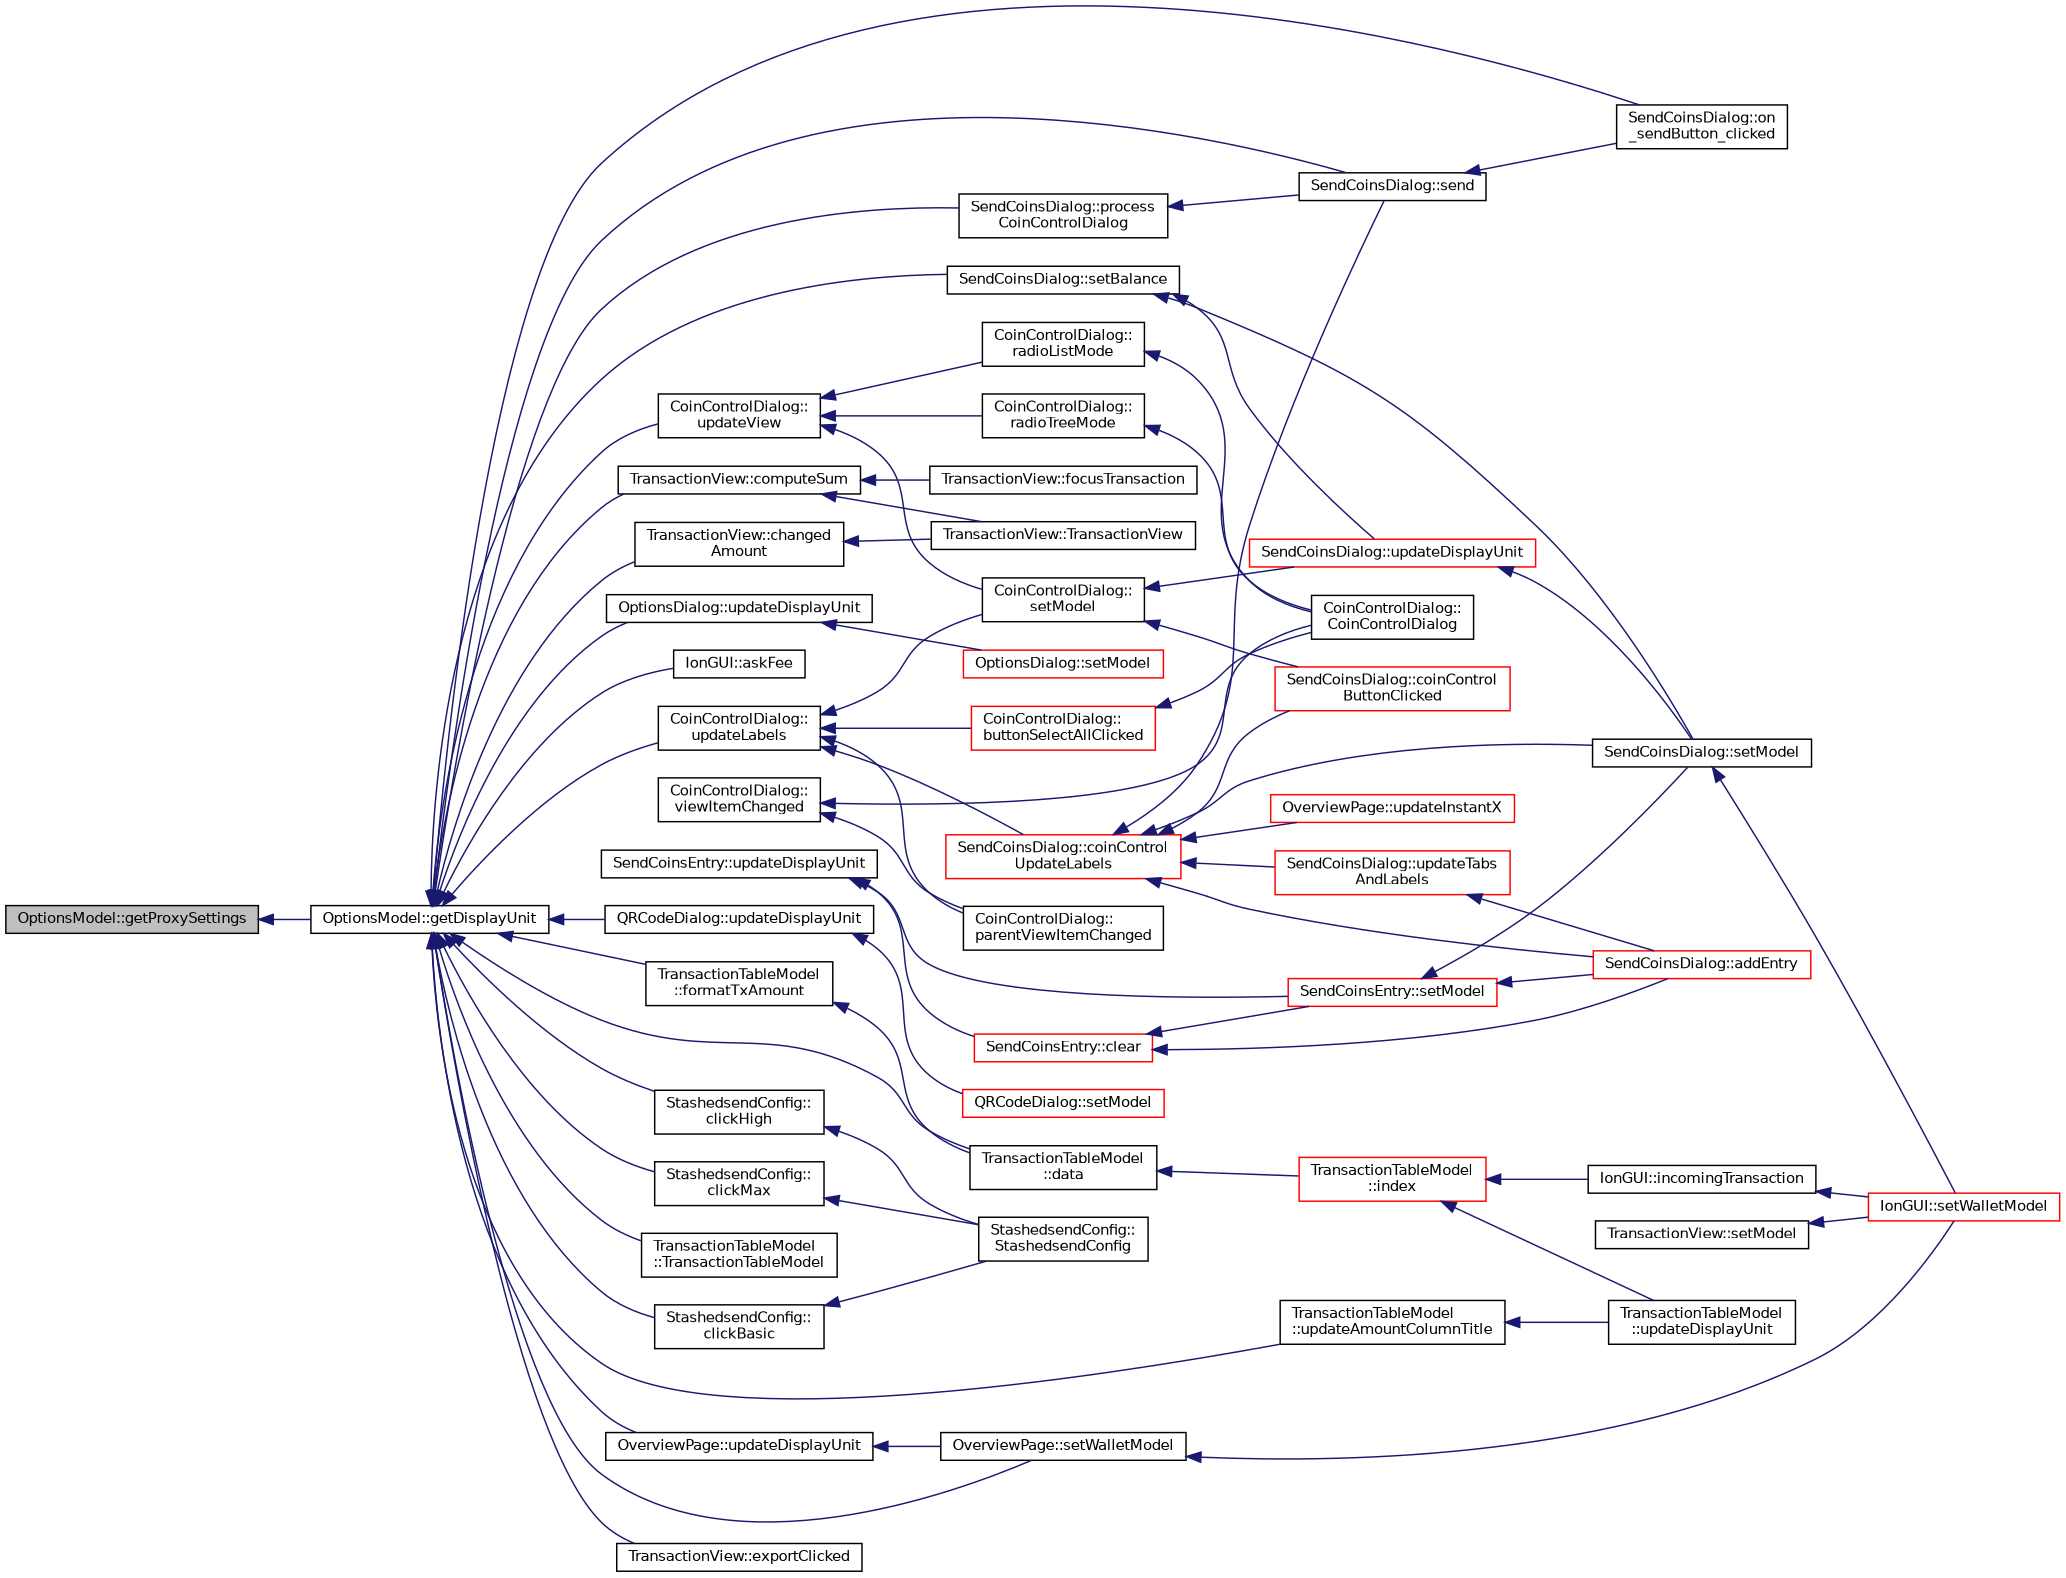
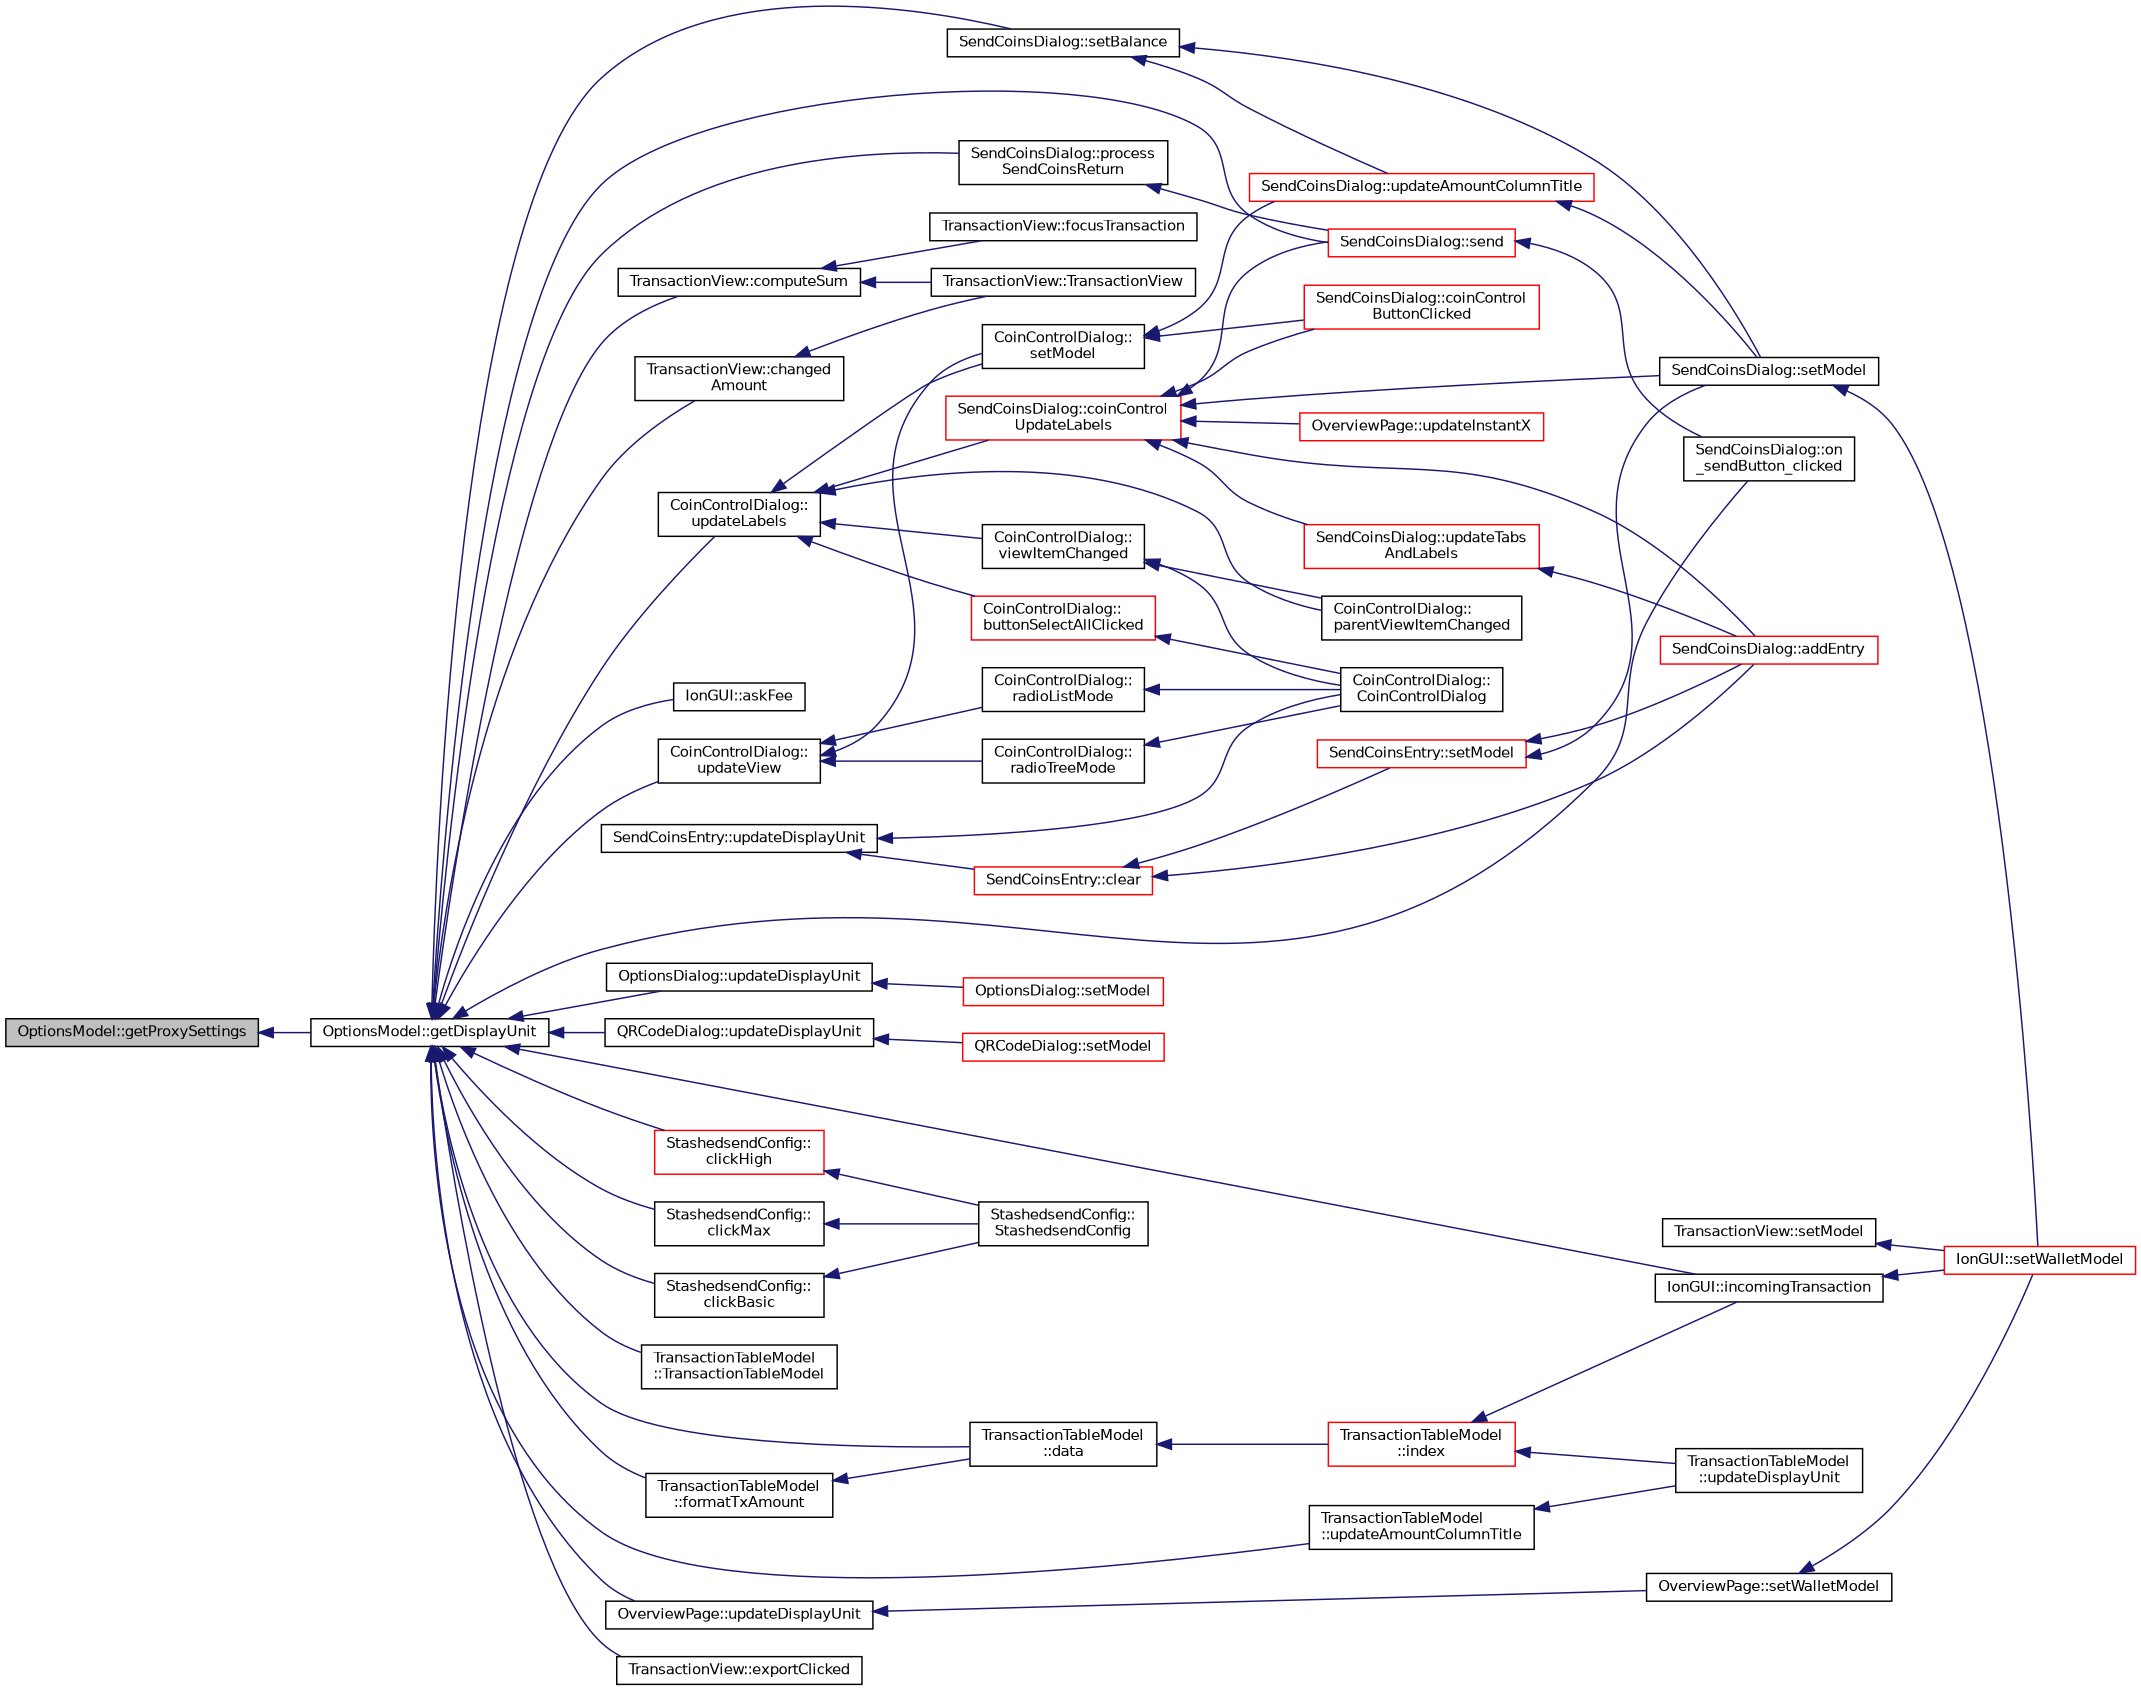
(1393, 187) -> (1422, 243)
(1063, 216) -> (1063, 163)
none -> (909, 531)
(1393, 553) -> (1422, 187)
(1053, 991) -> (1140, 816)
(739, 1112) -> (739, 1152)
(567, 1432) -> (1108, 1161)
